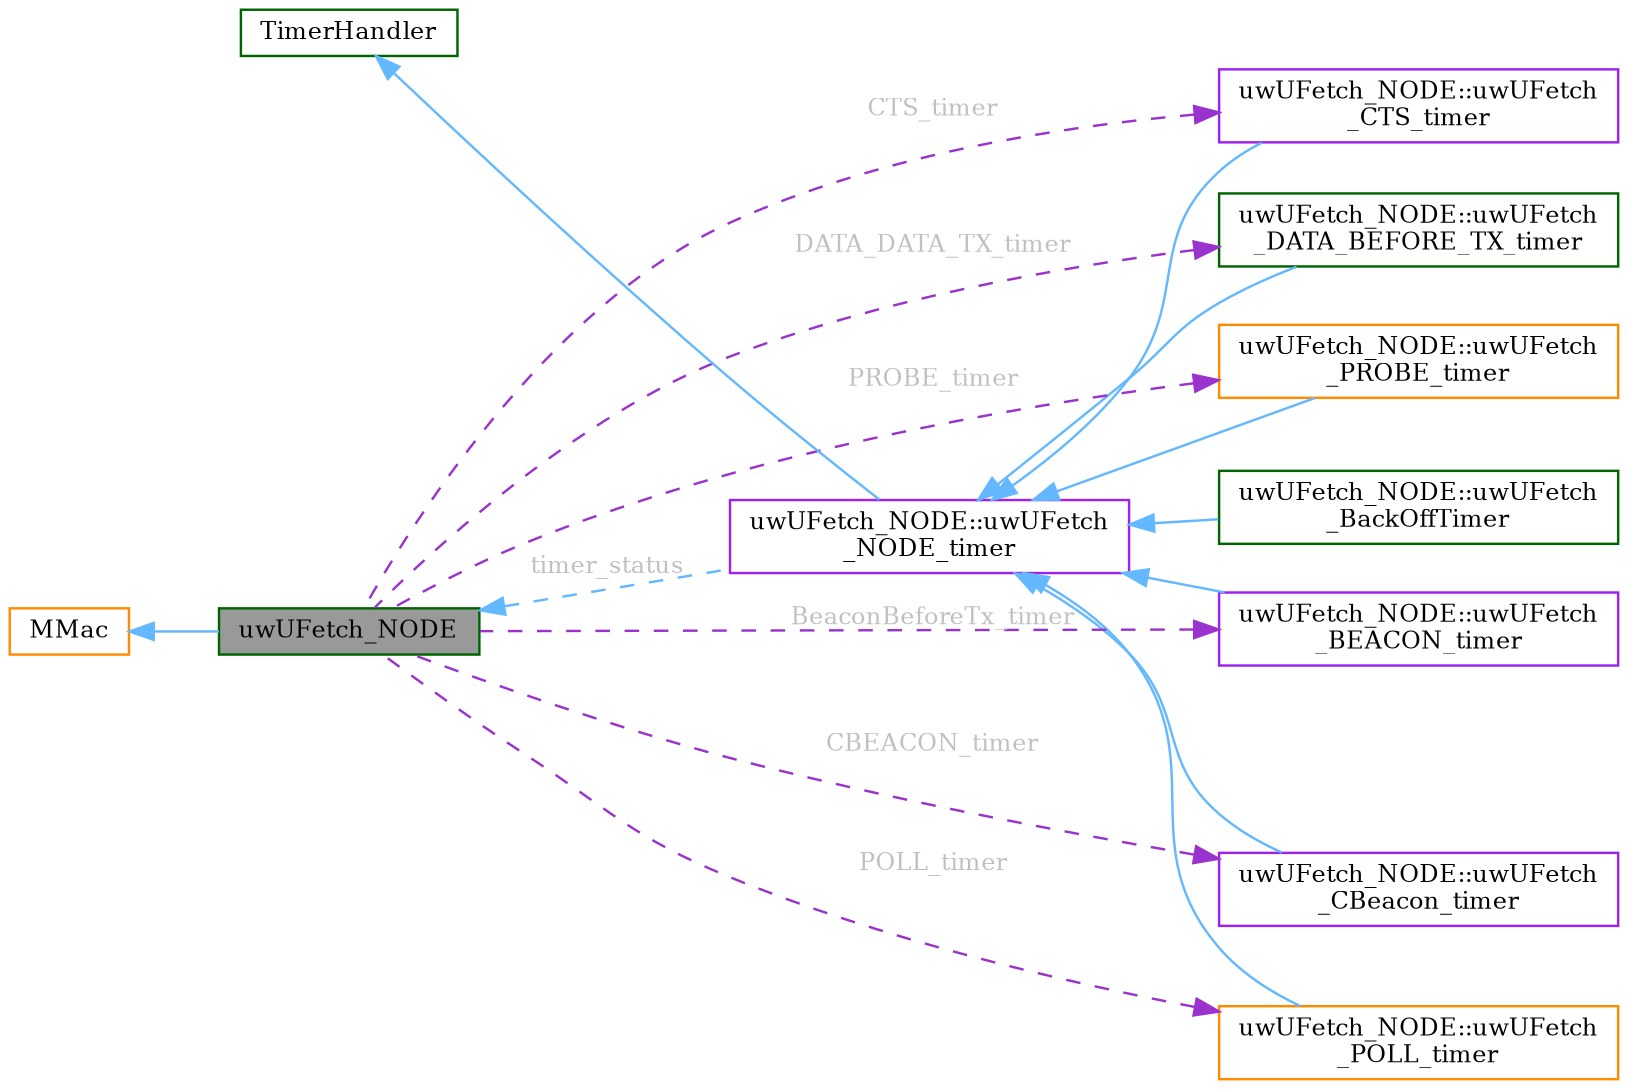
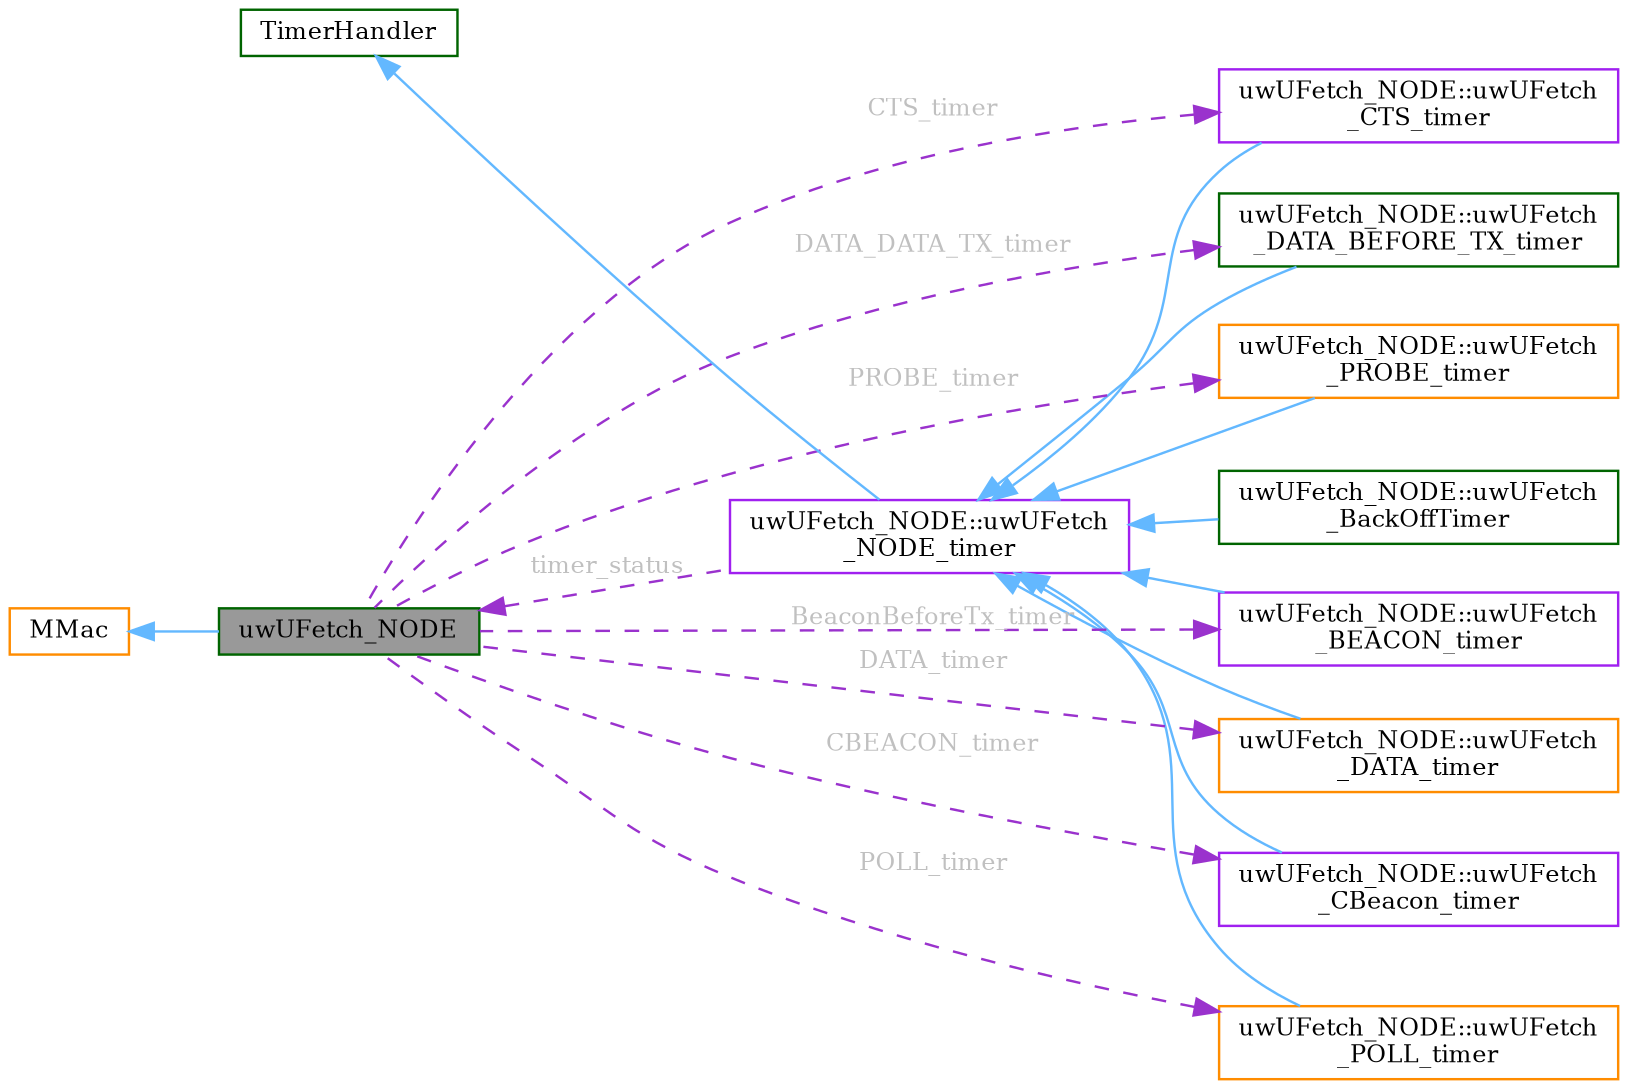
(617, 588) -> (617, 588)
none -> (1419, 756)
